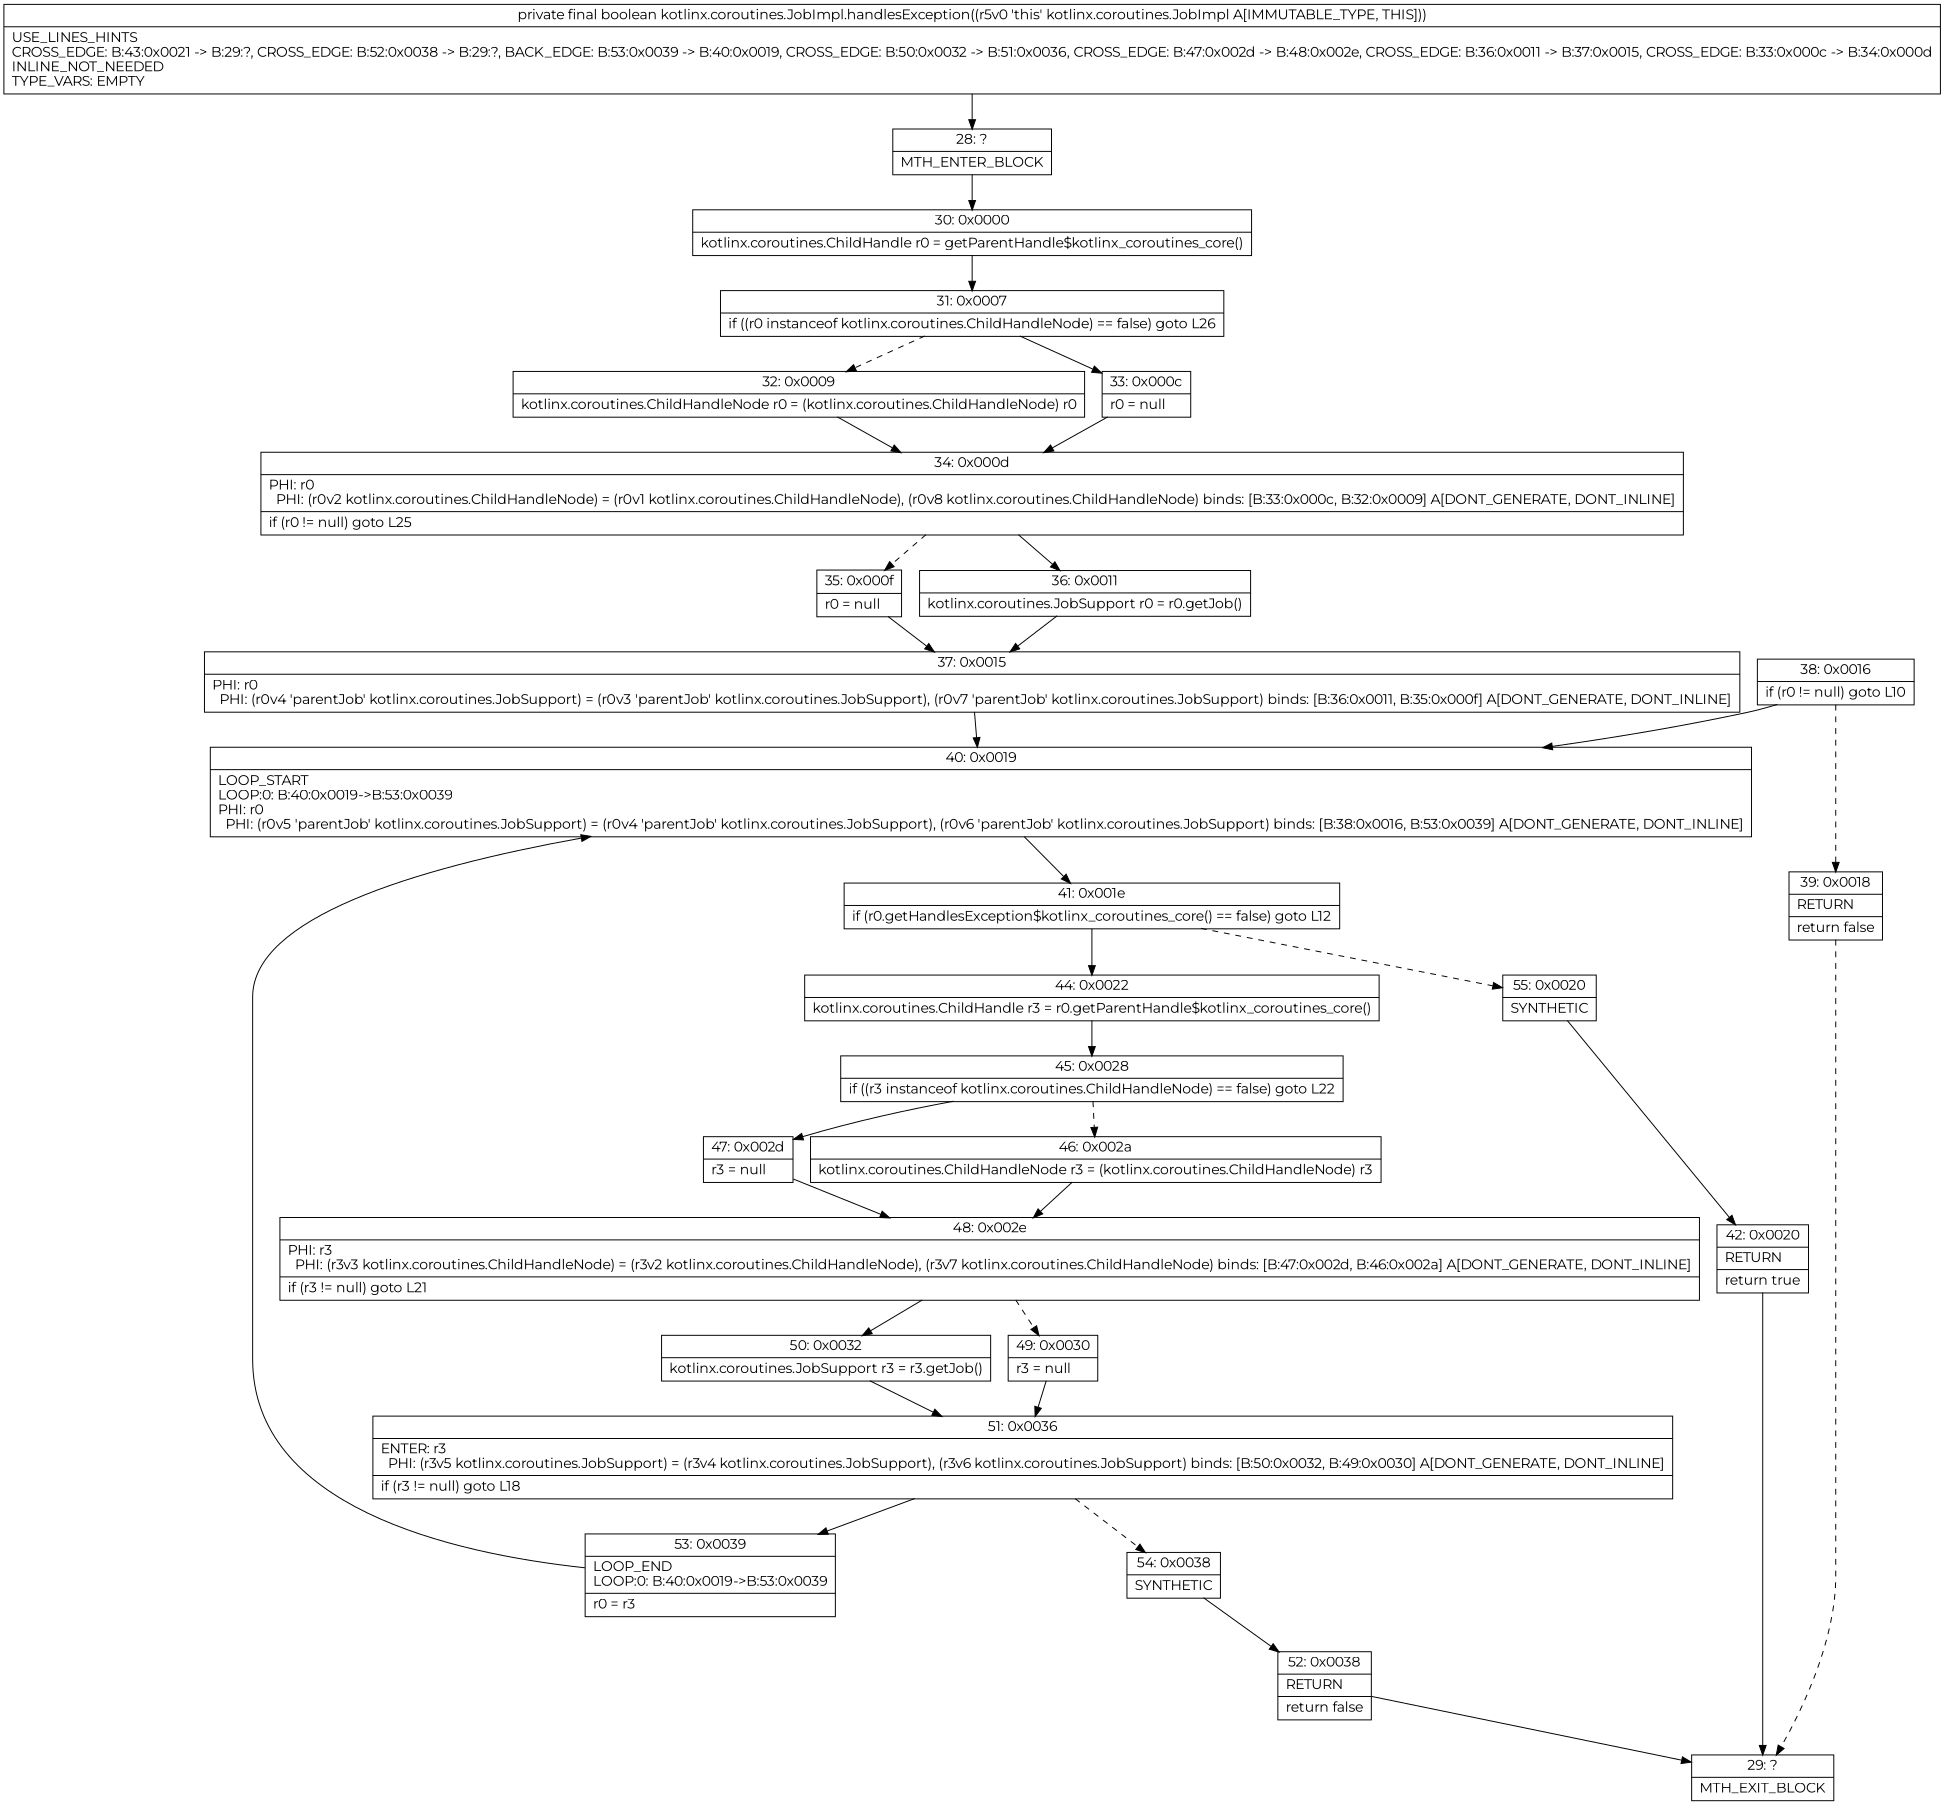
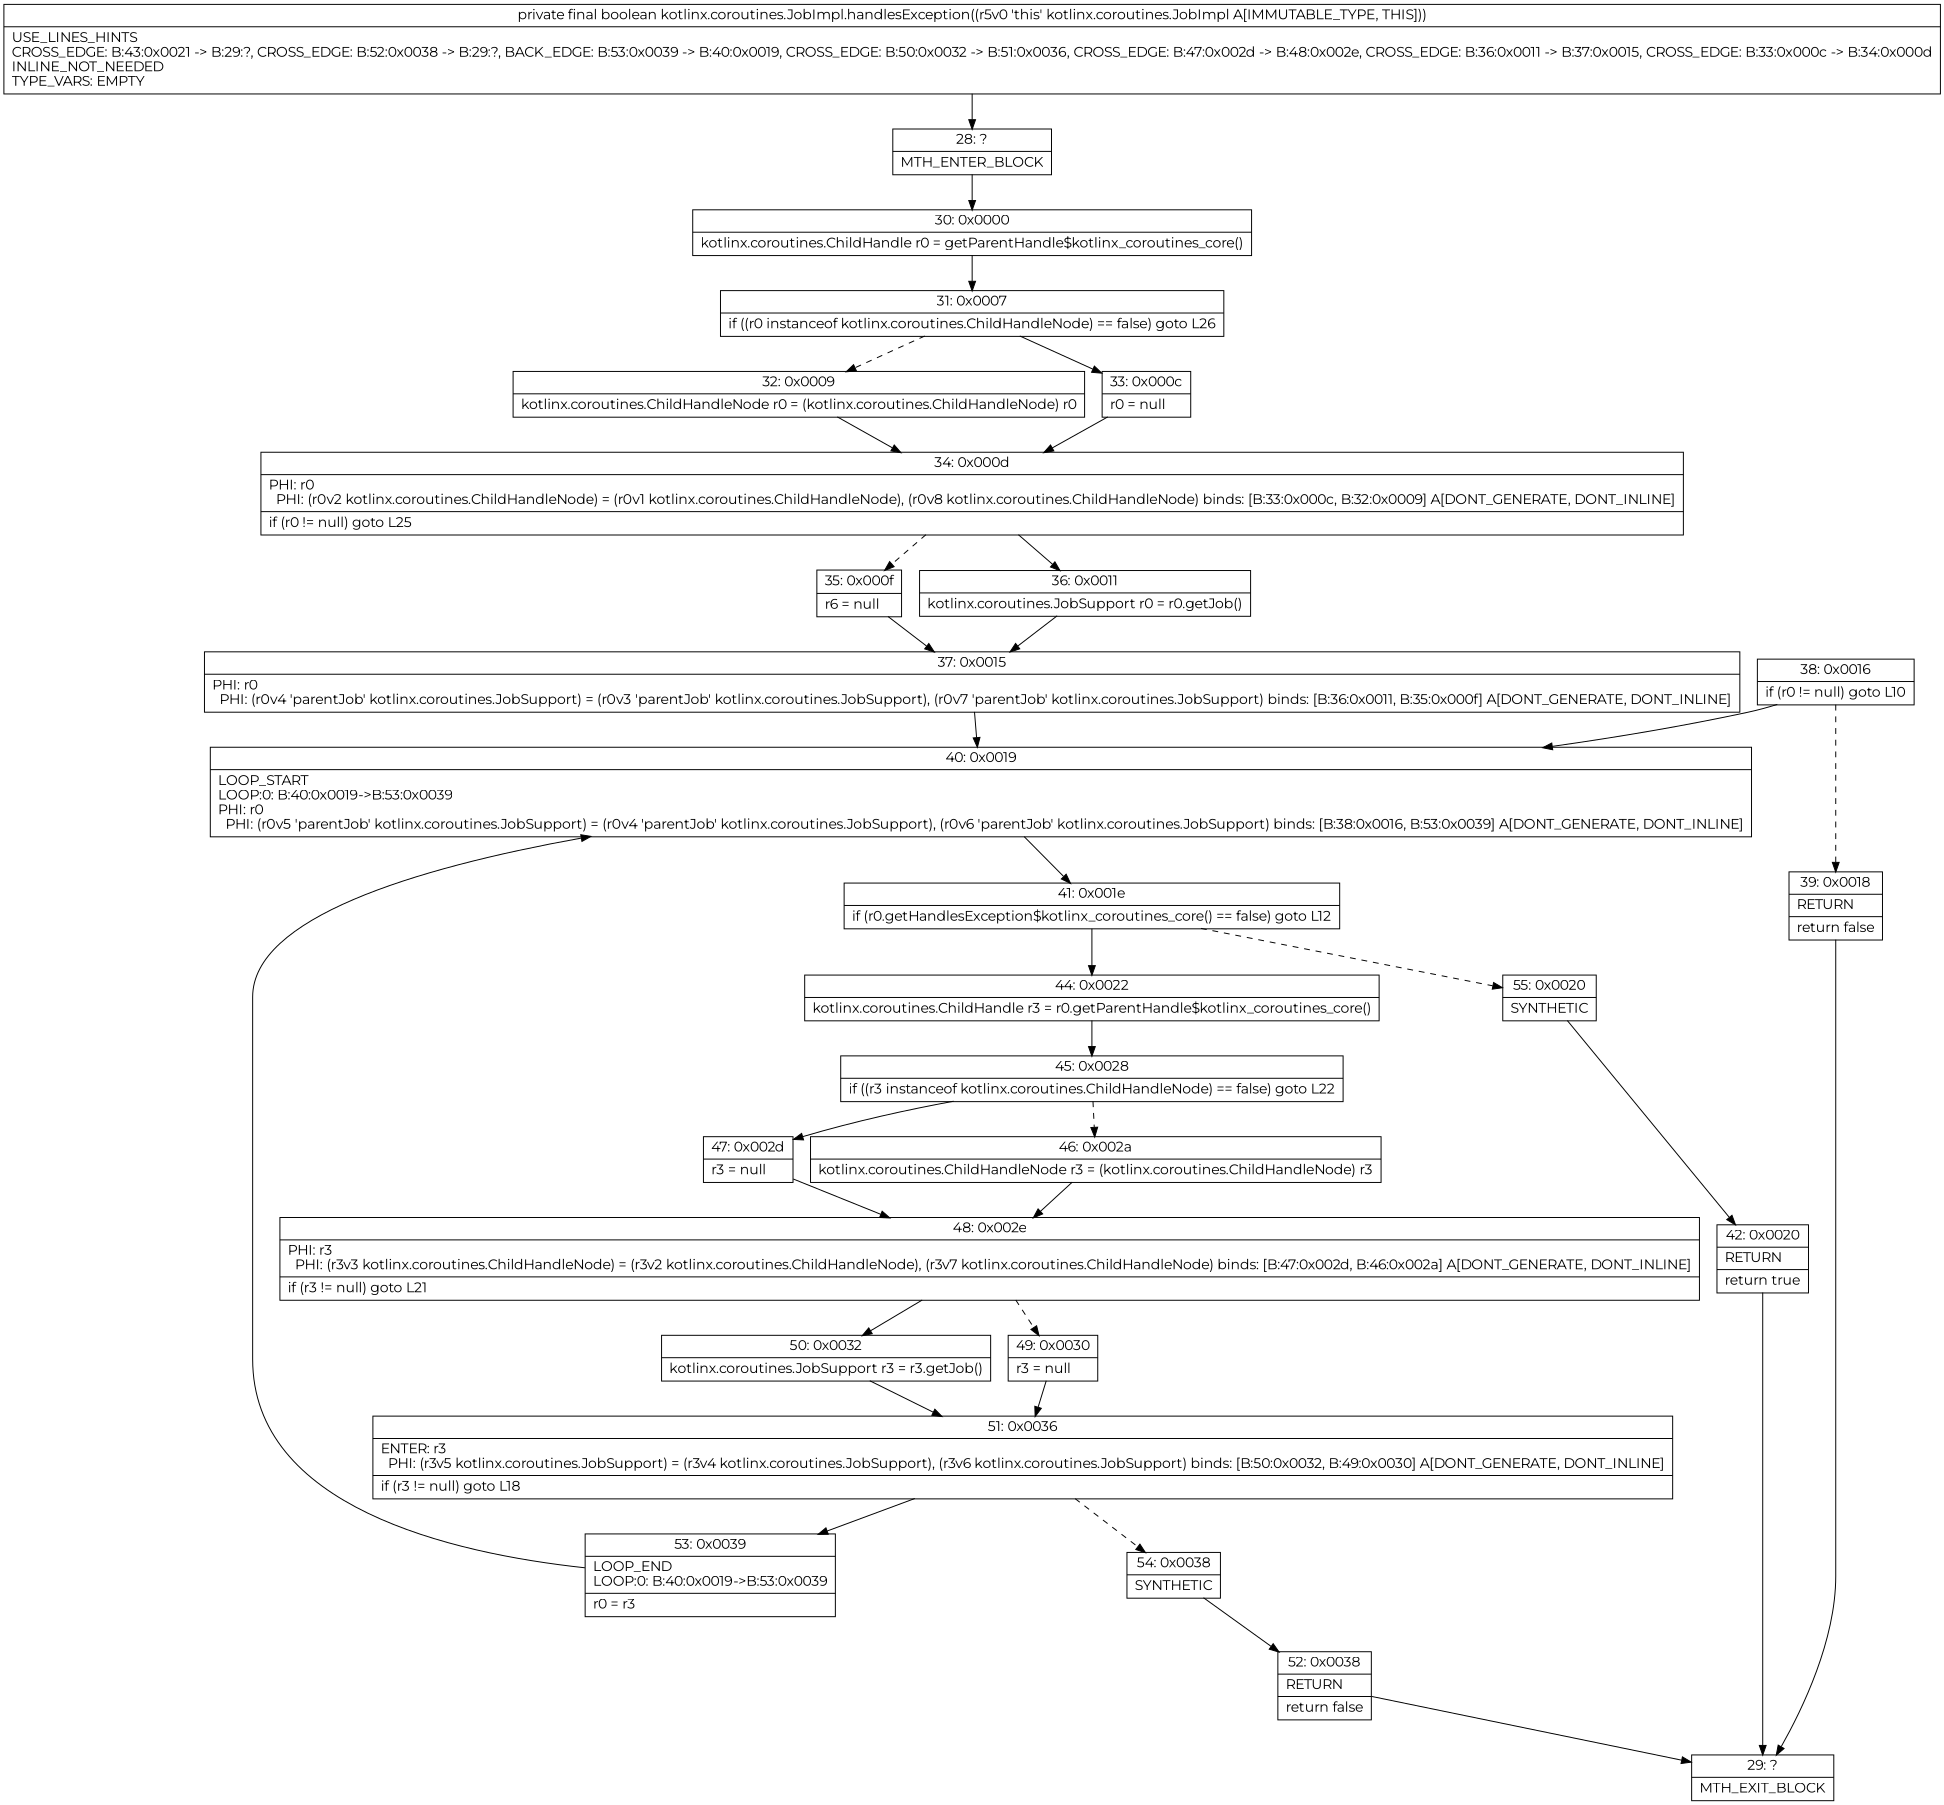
(853, 605) -> (852, 605)
(1836, 1348) -> (1836, 1348)
